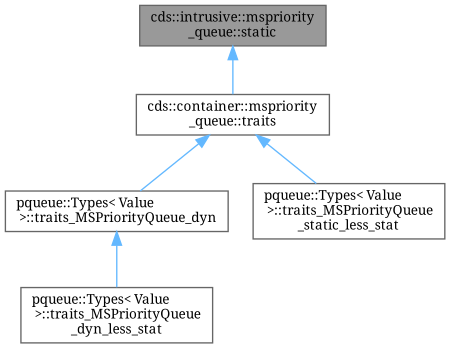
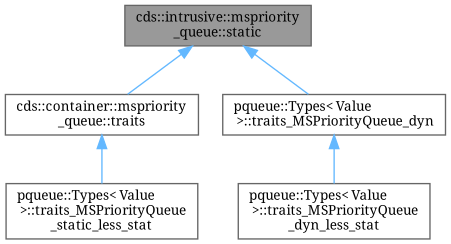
(170, 167) -> (282, 74)
